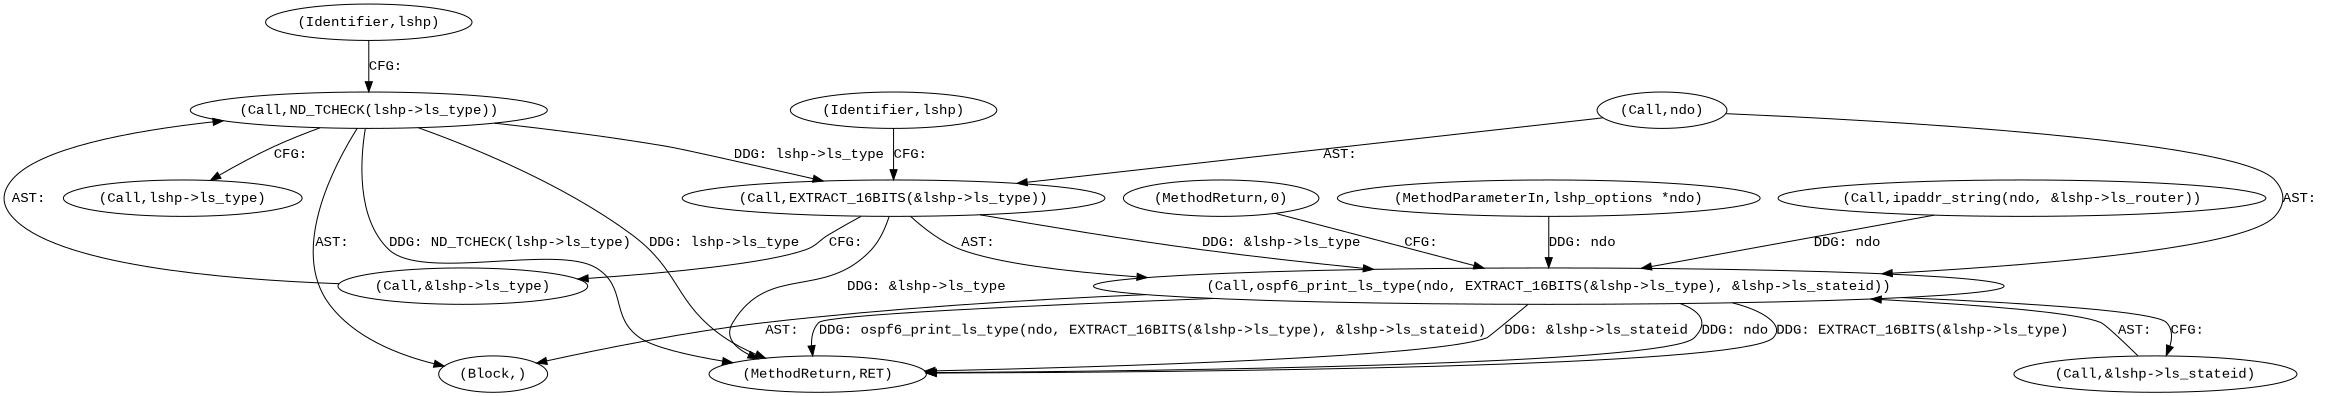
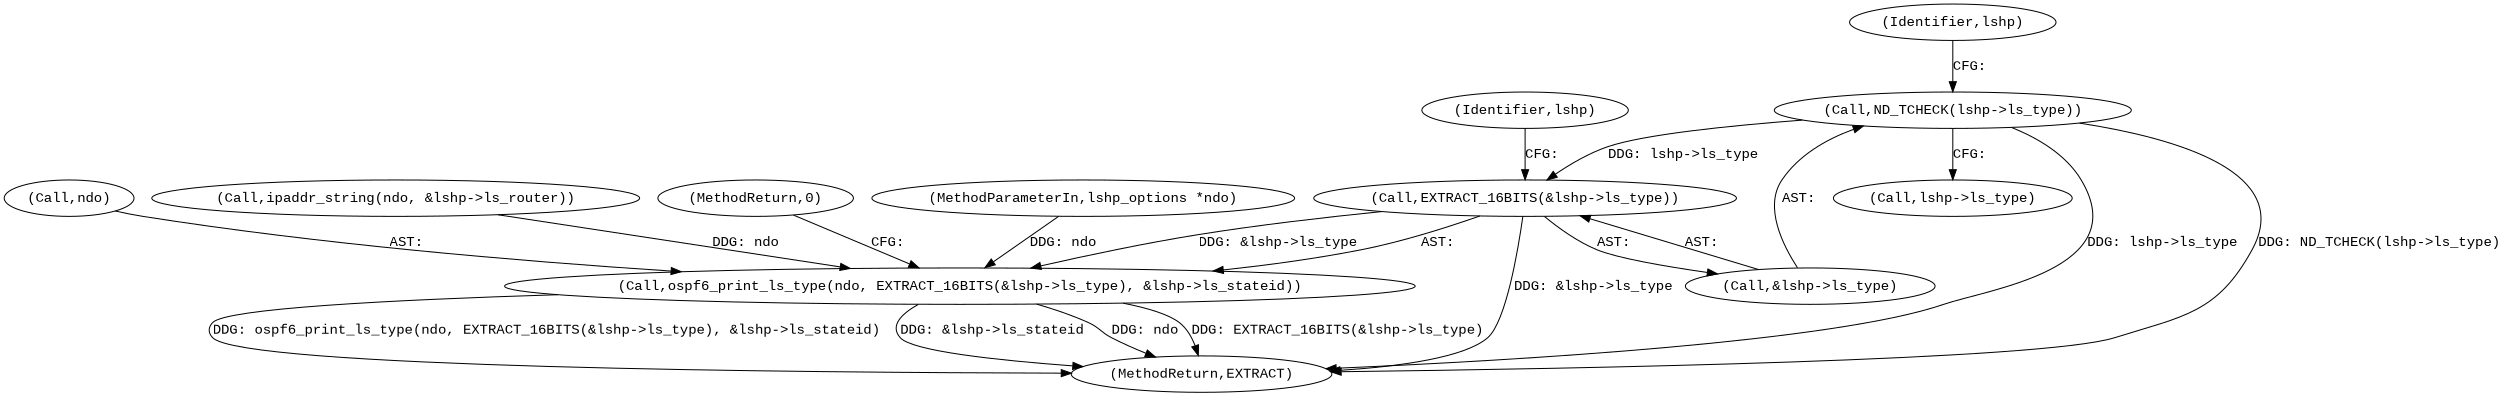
(1315, 150) -> (1674, 244)
(850, 242) -> (1618, 242)
(493, 374) -> none
(818, 374) -> (1202, 374)
(2155, 374) -> none
